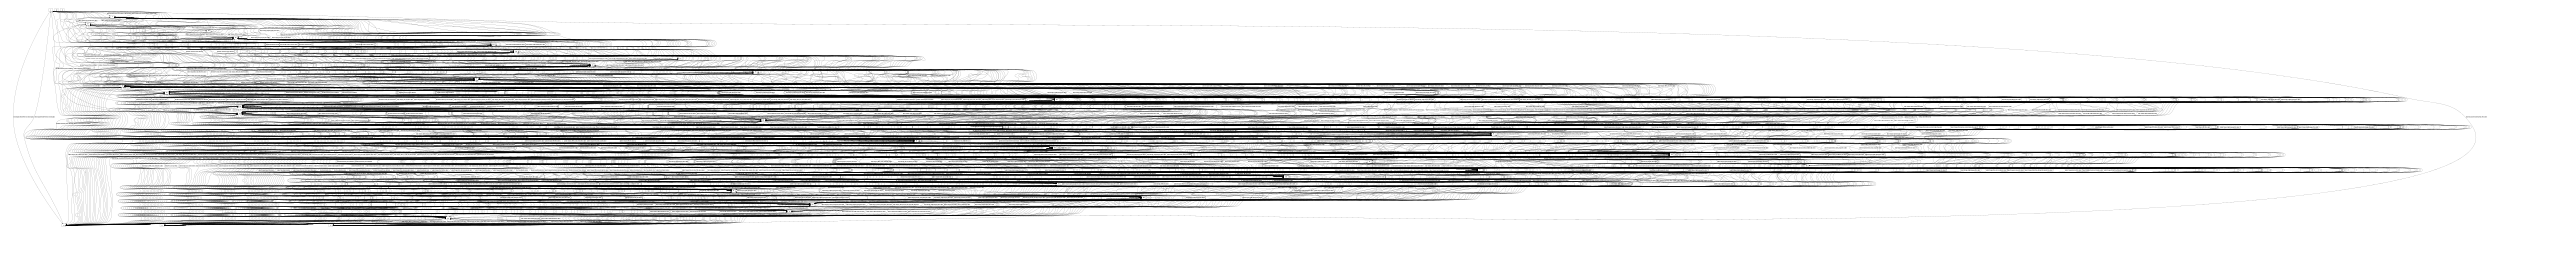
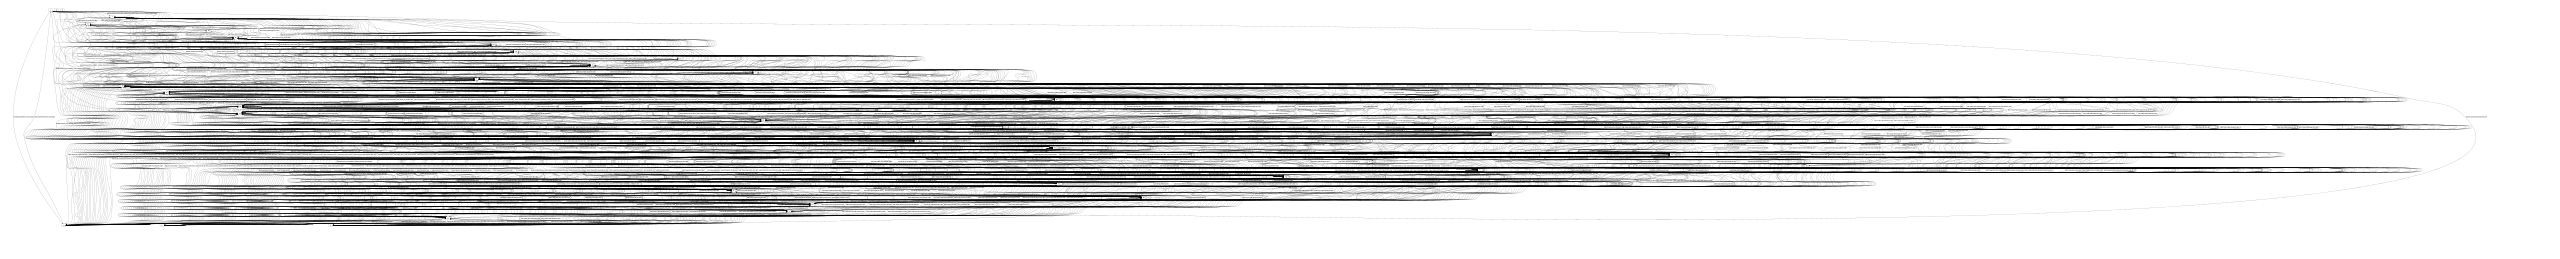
(1662, 159) -> none
(1593, 172) -> (477, 179)
